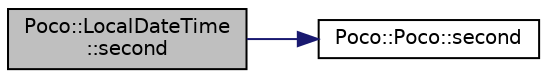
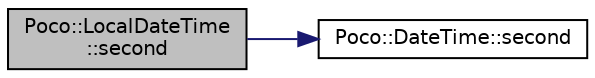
(429, 39) -> (453, 39)
